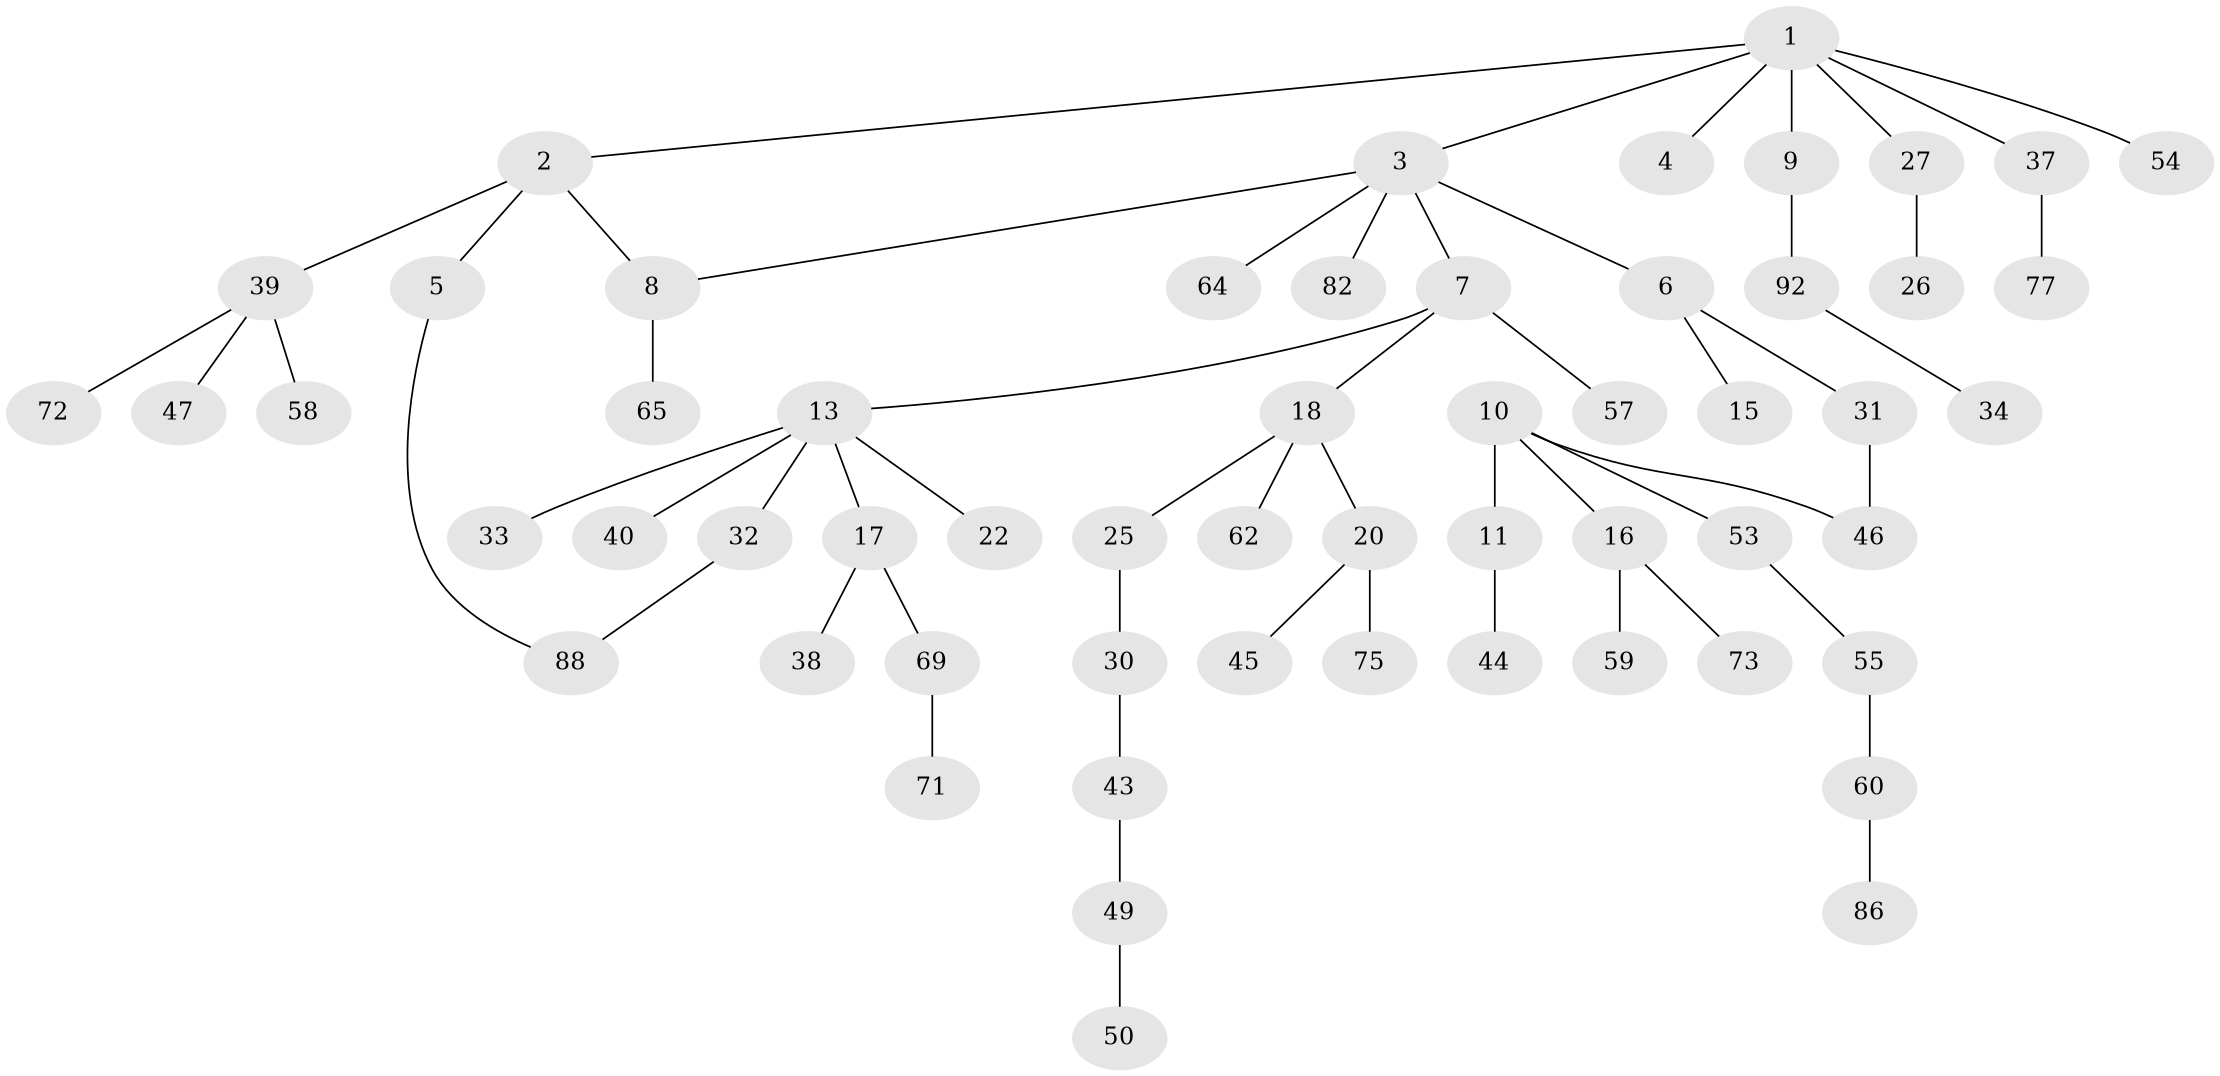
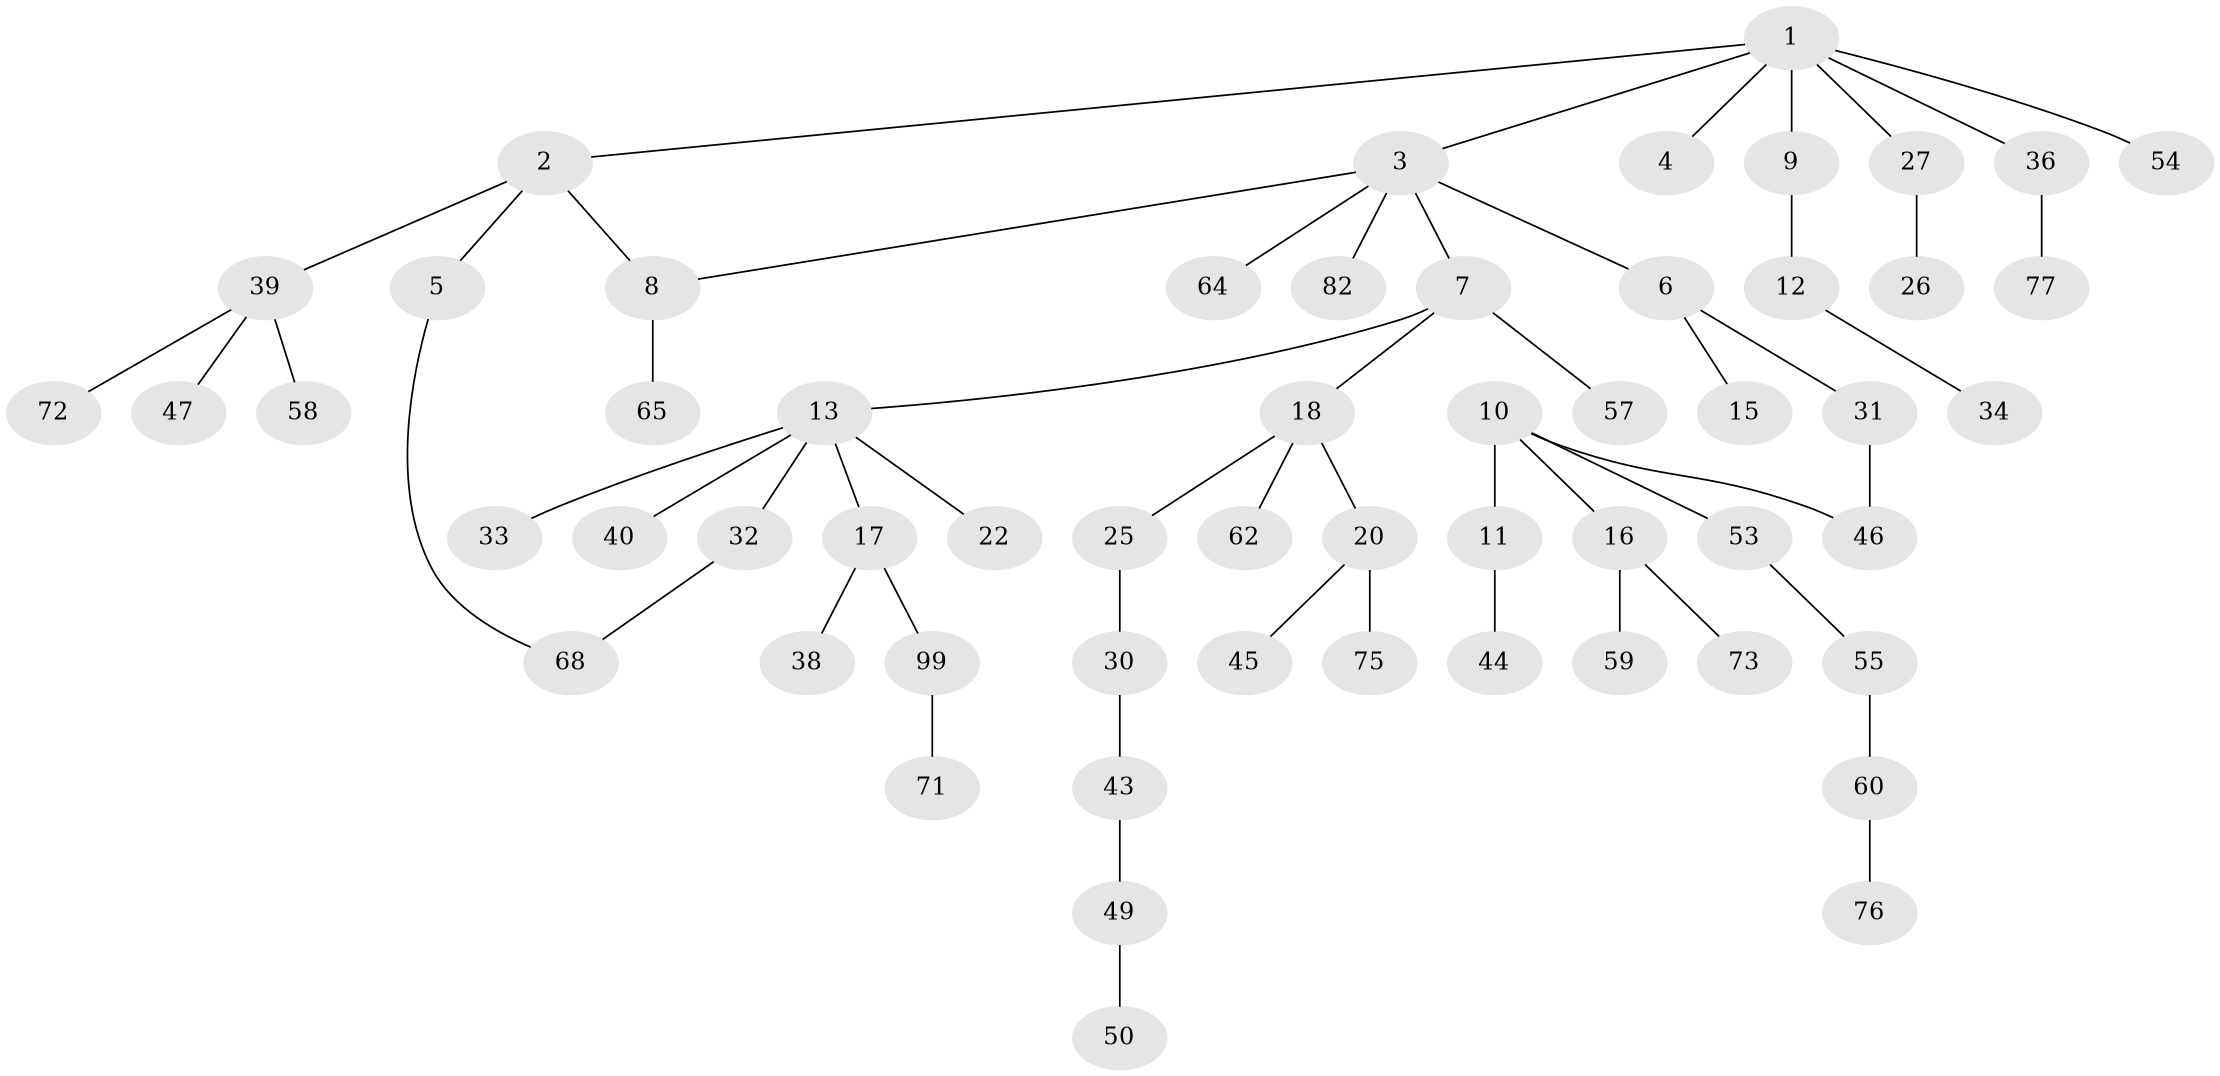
(2042, 163) -> (2042, 163)
(1792, 288) -> (1792, 288)
(571, 663) -> (571, 663)
(932, 663) -> (932, 663)
(1870, 913) -> (1870, 913)
